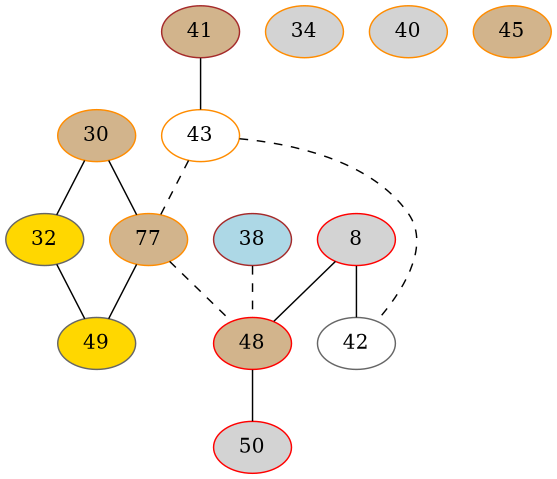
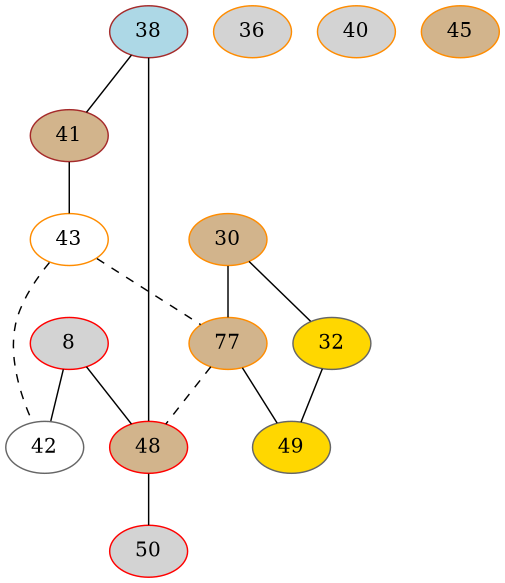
(304, 32) -> (253, 32)
none -> (109, 84)
(253, 292) -> (149, 239)
